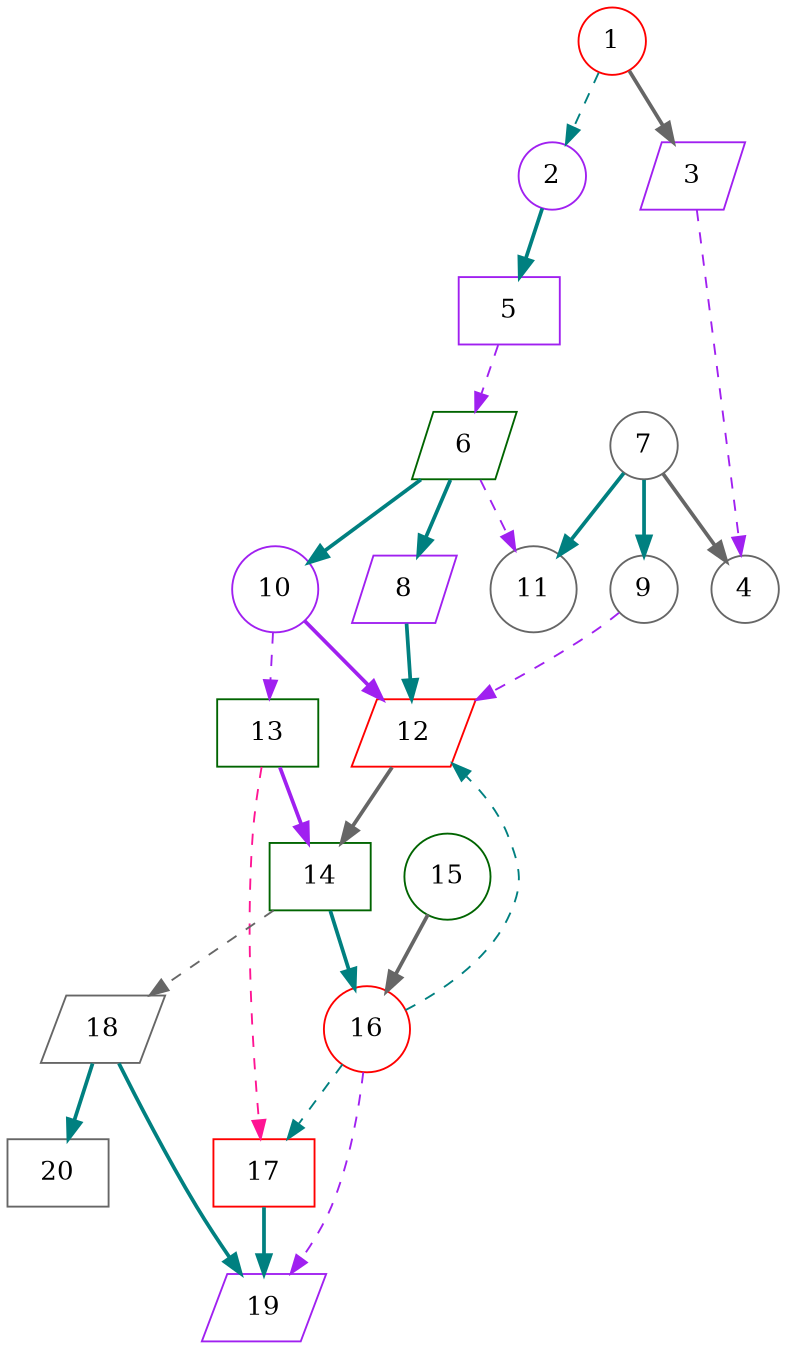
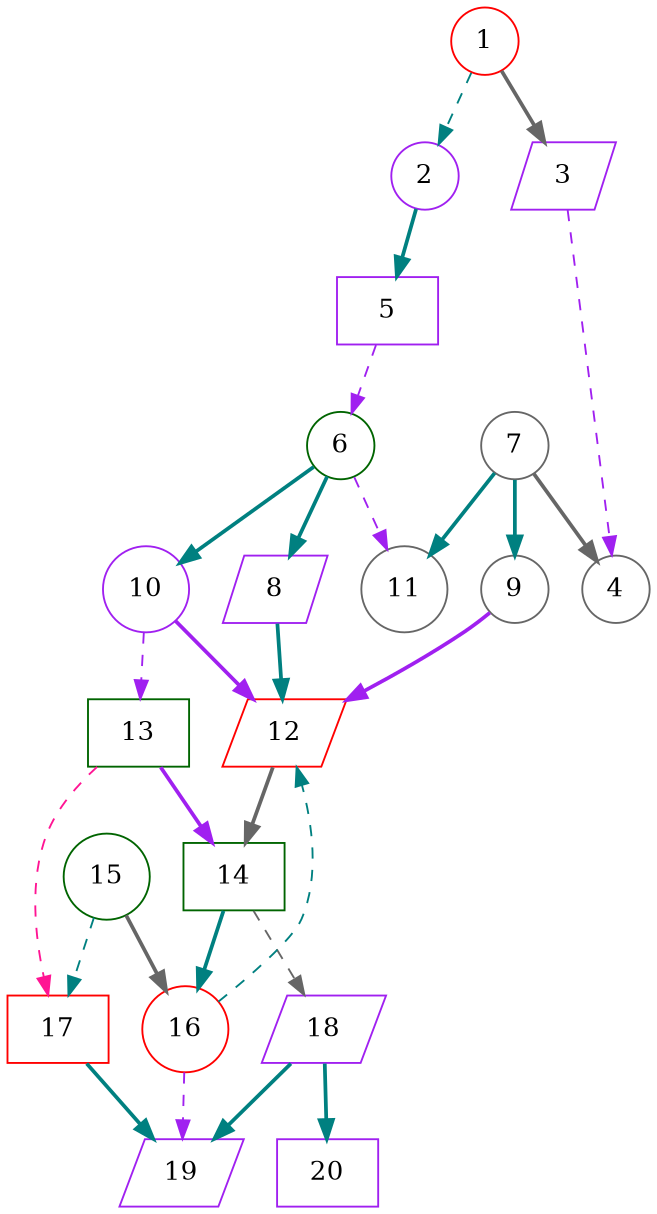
(464, 446) -> (341, 446)
(558, 655) -> (429, 655)
(103, 1029) -> (324, 1029)
(321, 1094) -> (84, 947)
(58, 1173) -> (328, 1173)
